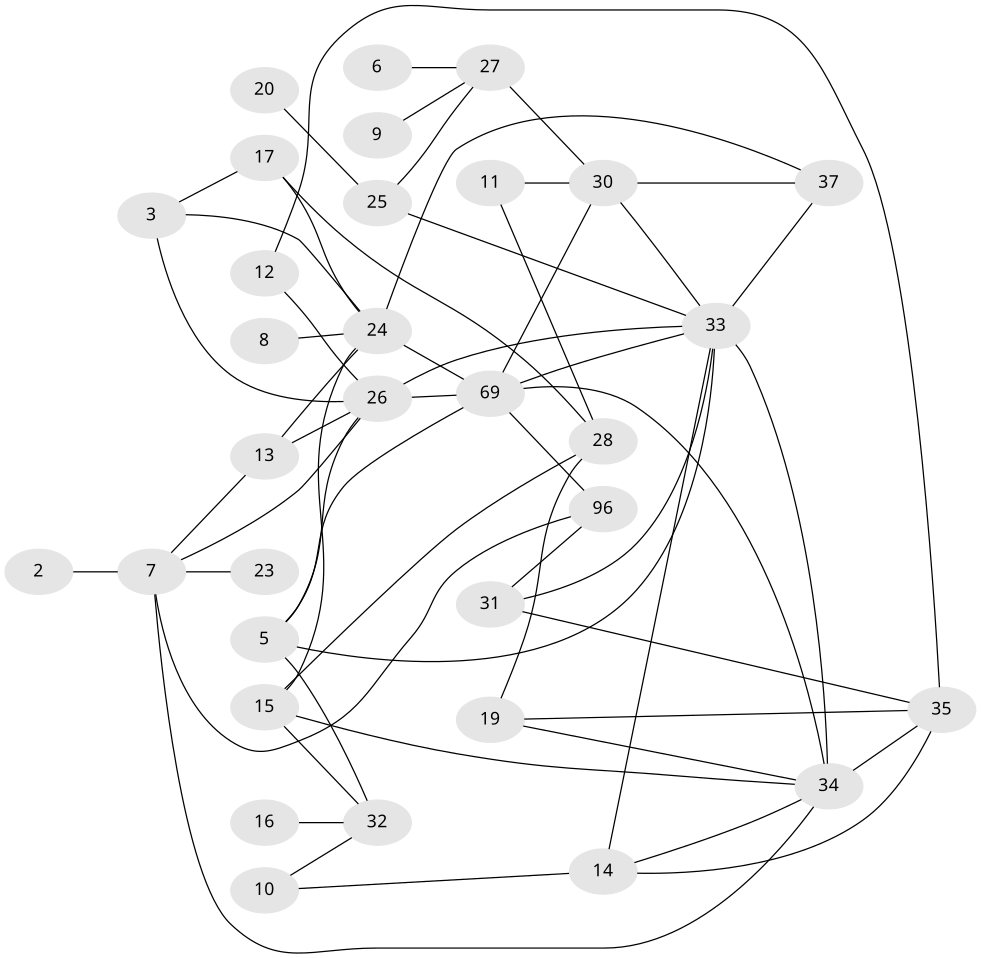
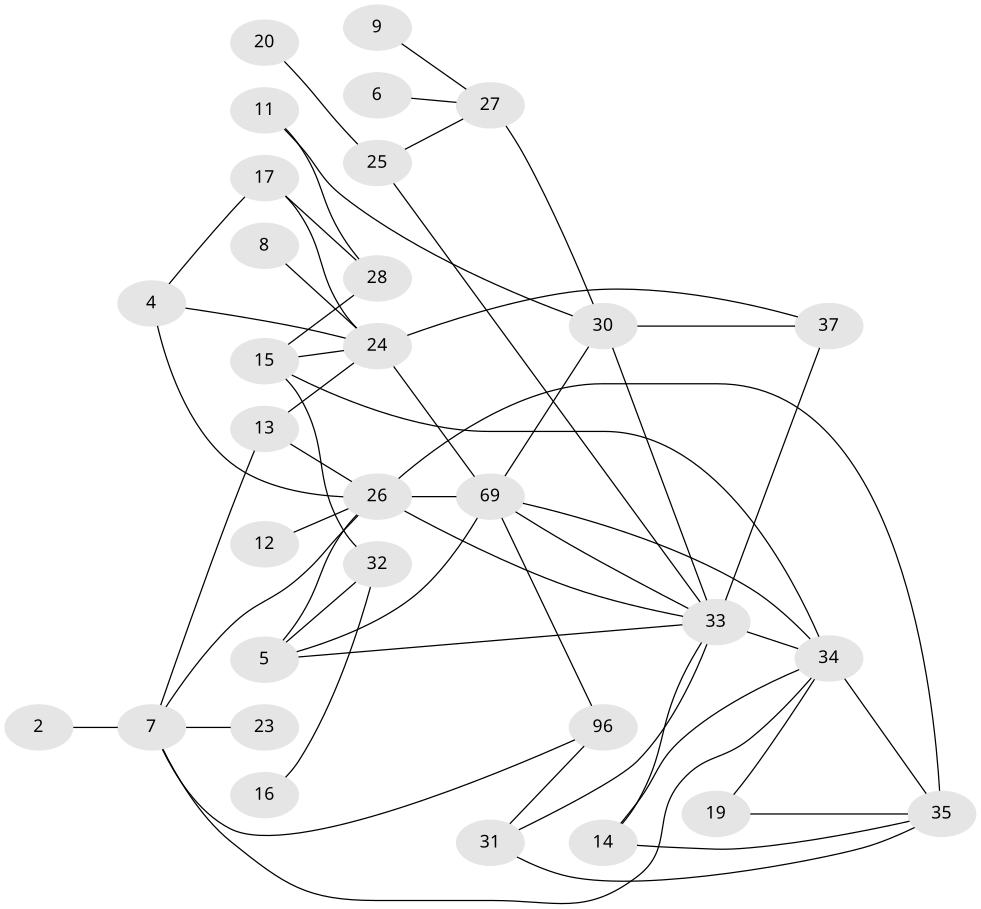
(787, 30) -> (775, 397)
(152, 216) -> (152, 304)
(539, 577) -> none
(265, 890) -> none
